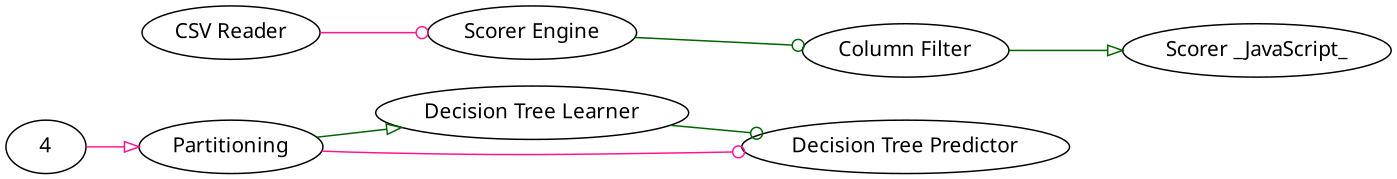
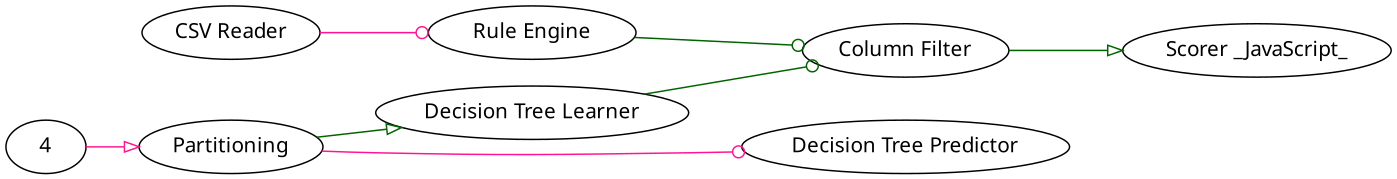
(532, 33) -> (532, 33)
(710, 129) -> (725, 80)
